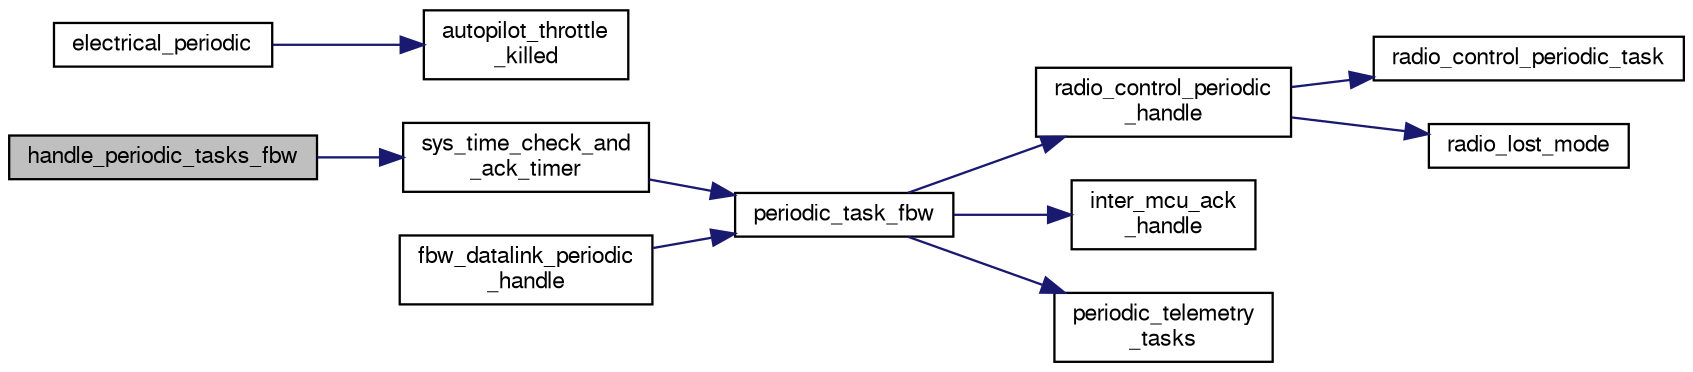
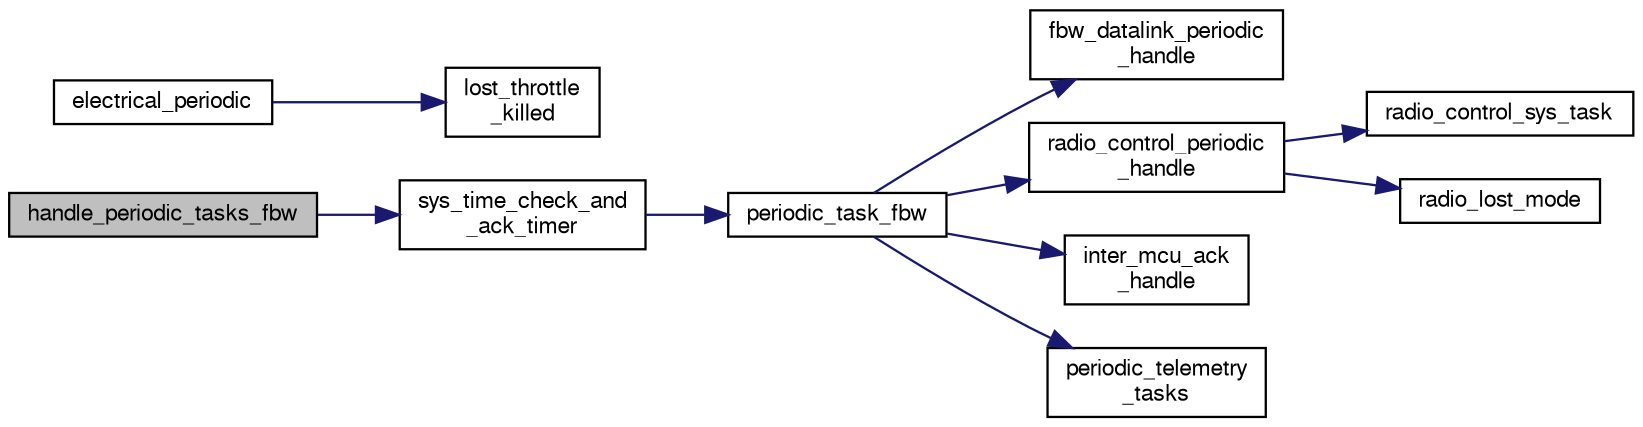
(526, 45) -> (523, 102)
(1529, 59) -> (1500, 114)
(682, 243) -> (963, 139)
